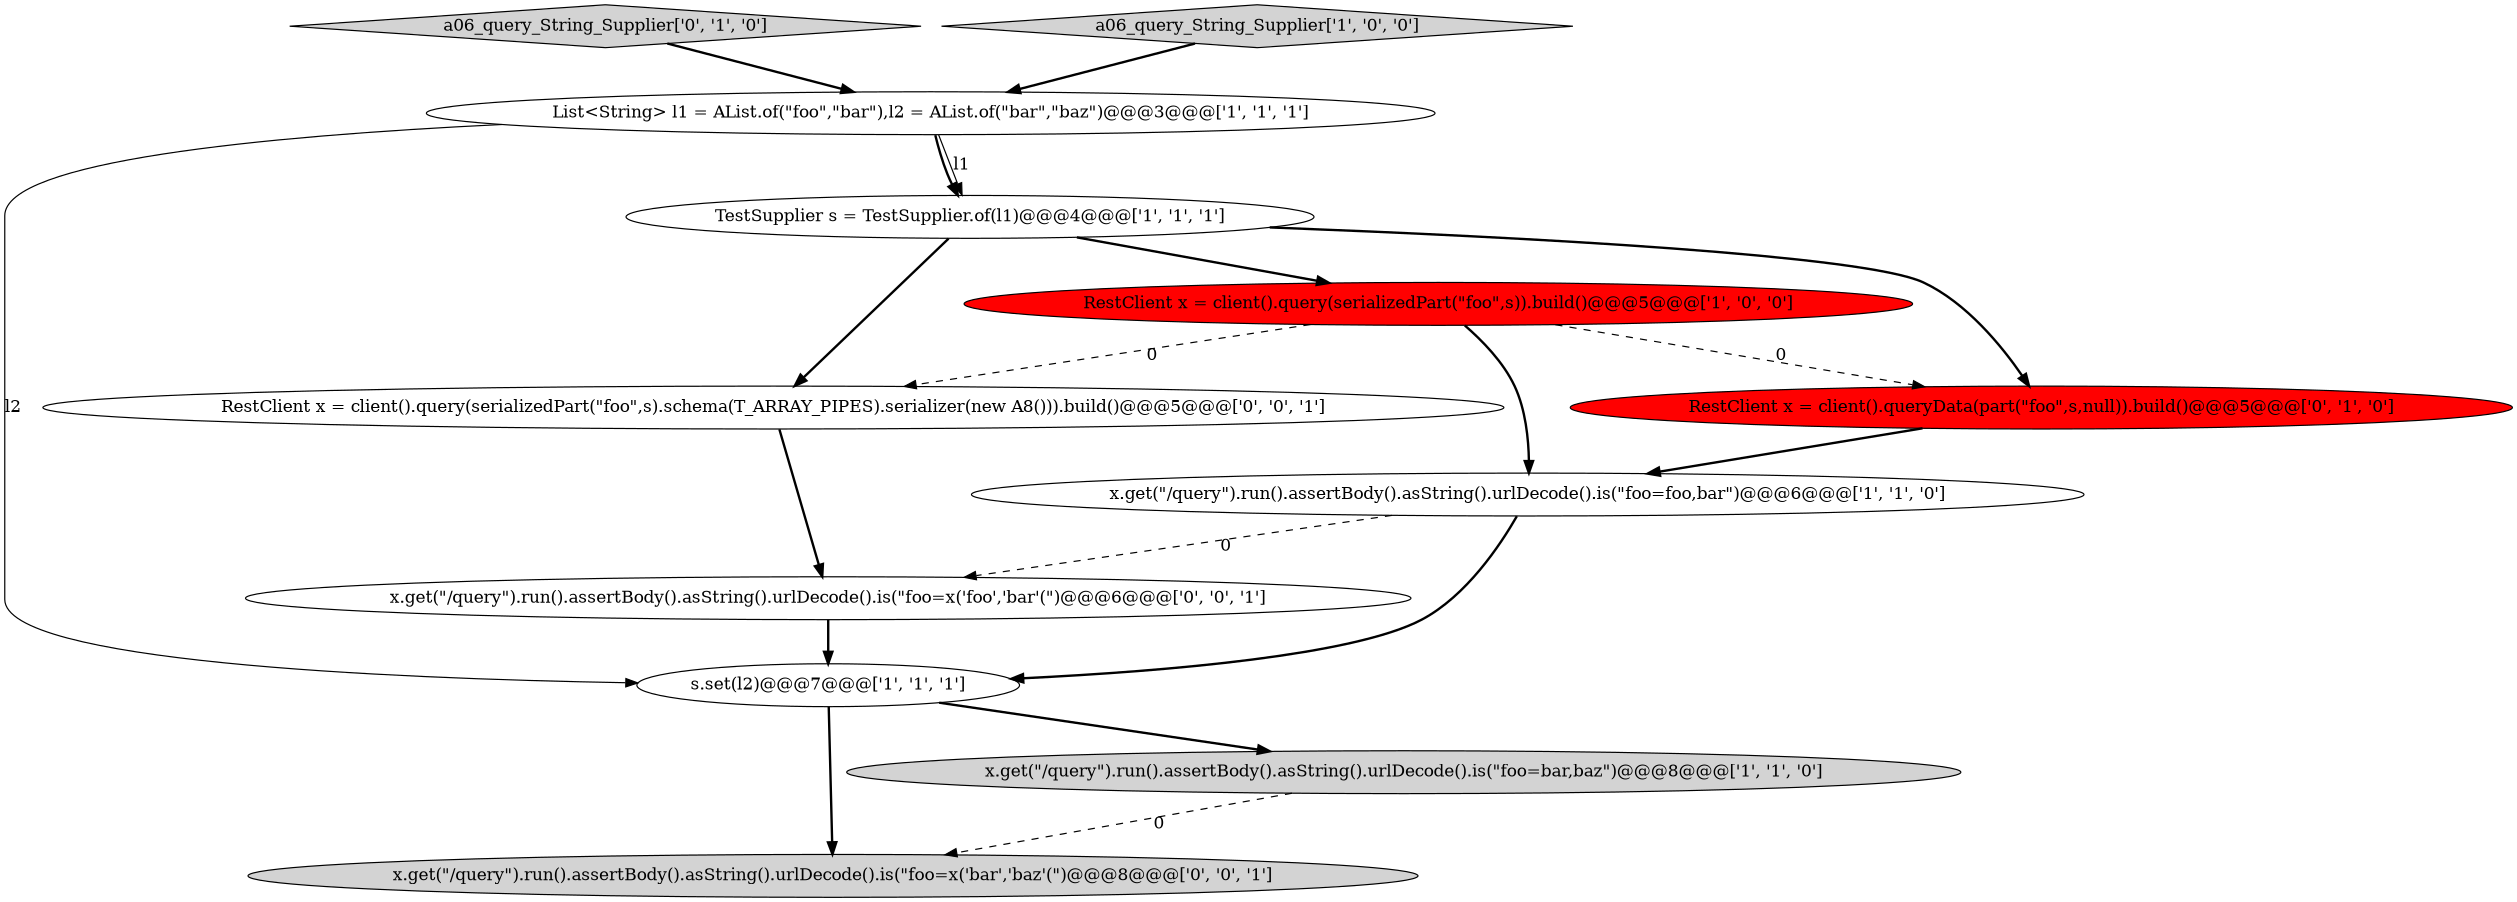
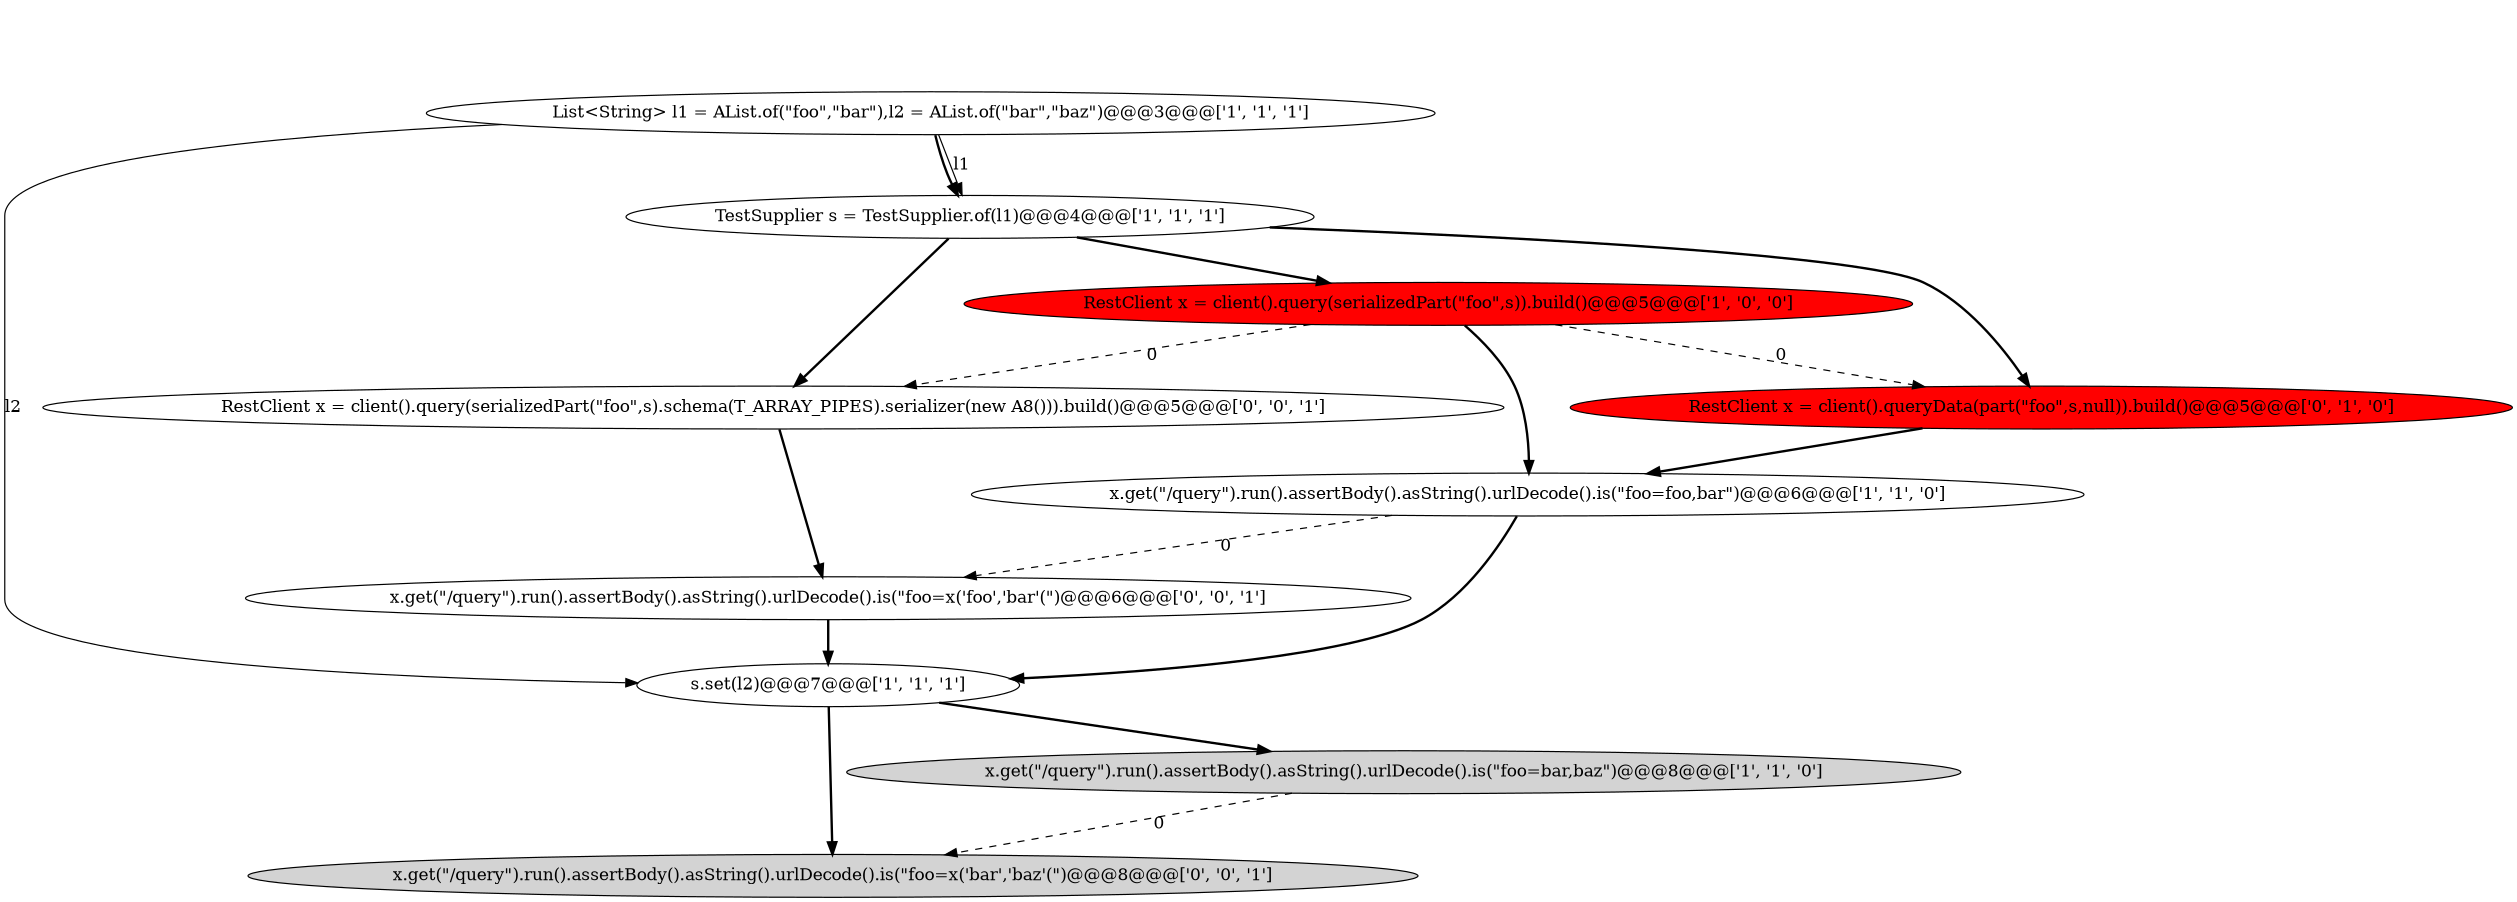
(605, 26) -> none
(1257, 26) -> none
